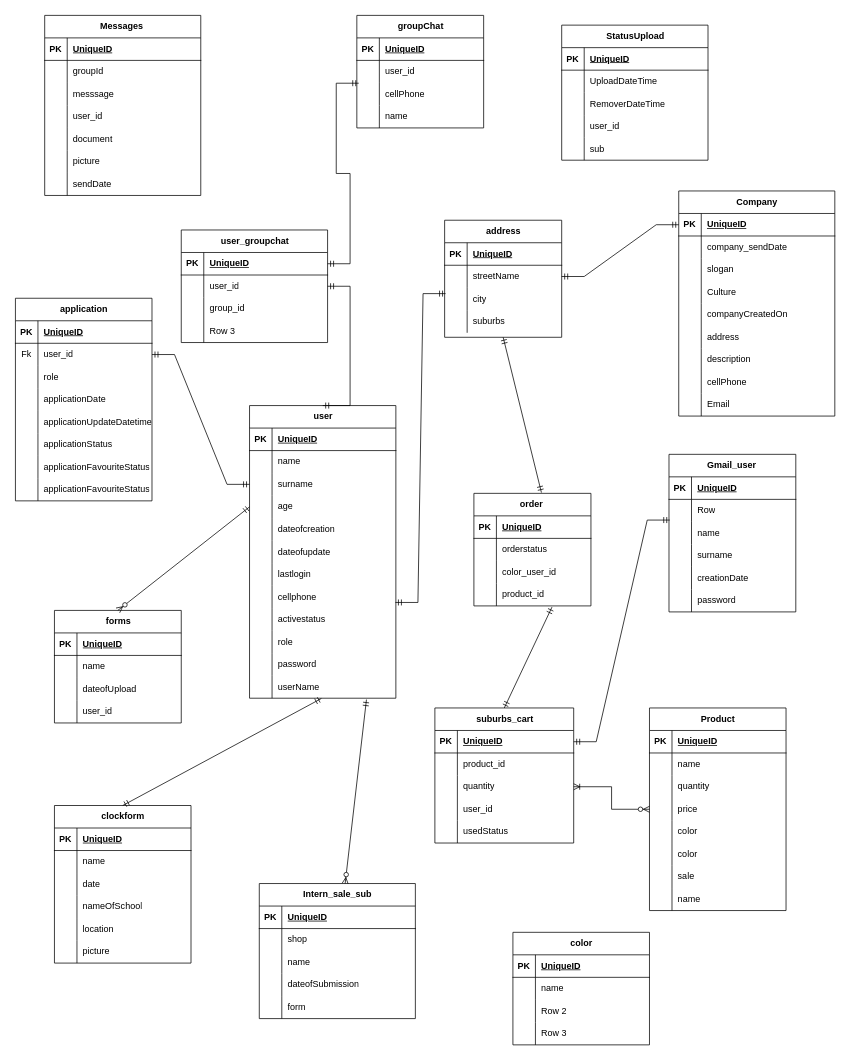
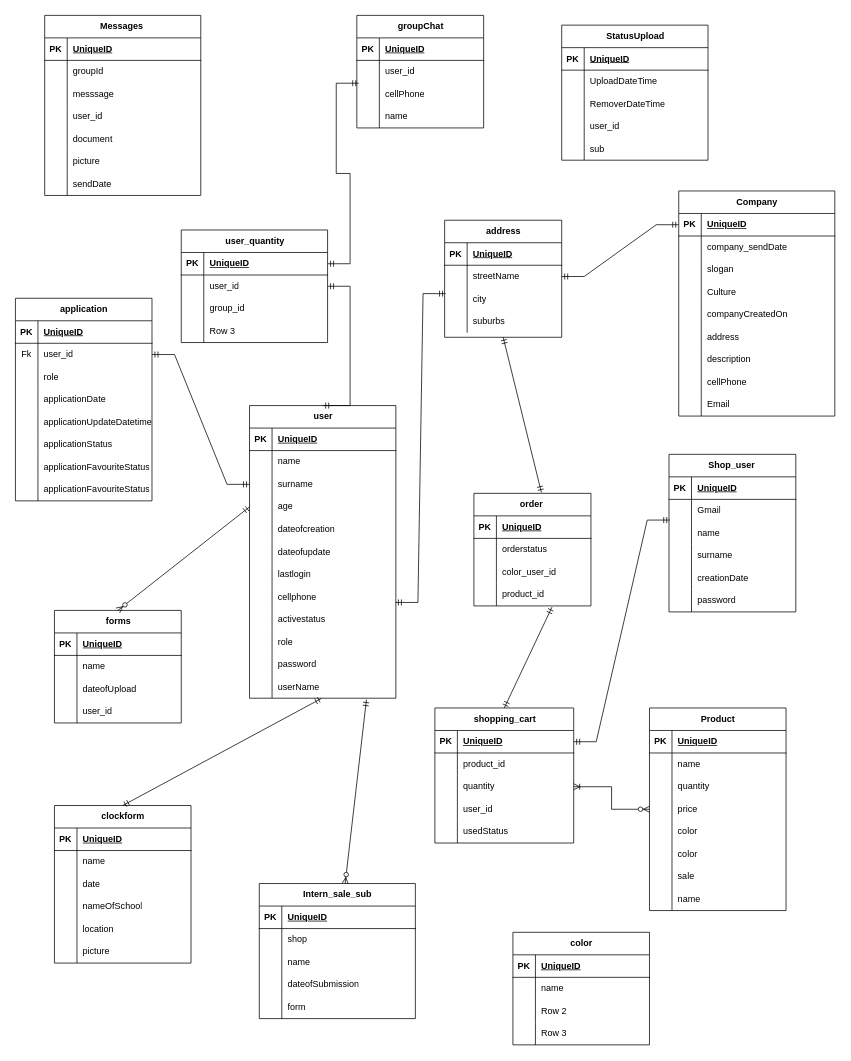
(255, 241) -> (255, 241)
(733, 465) -> (733, 465)
(705, 510) -> (707, 510)
(505, 719) -> (505, 719)
